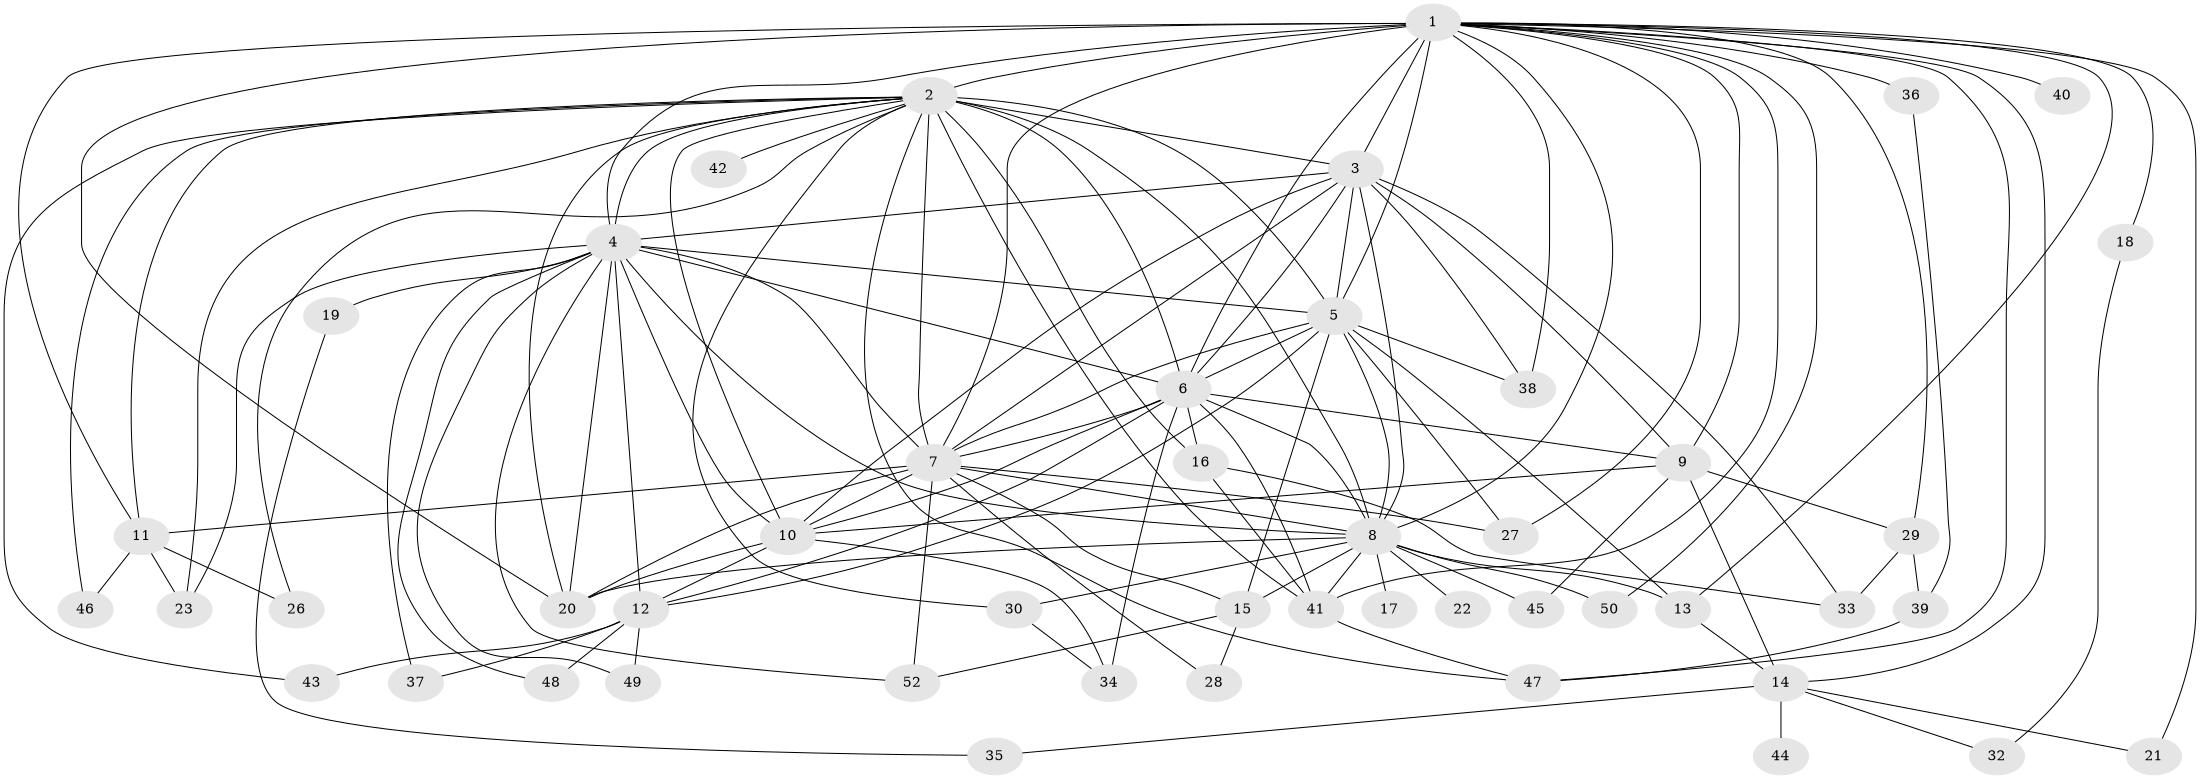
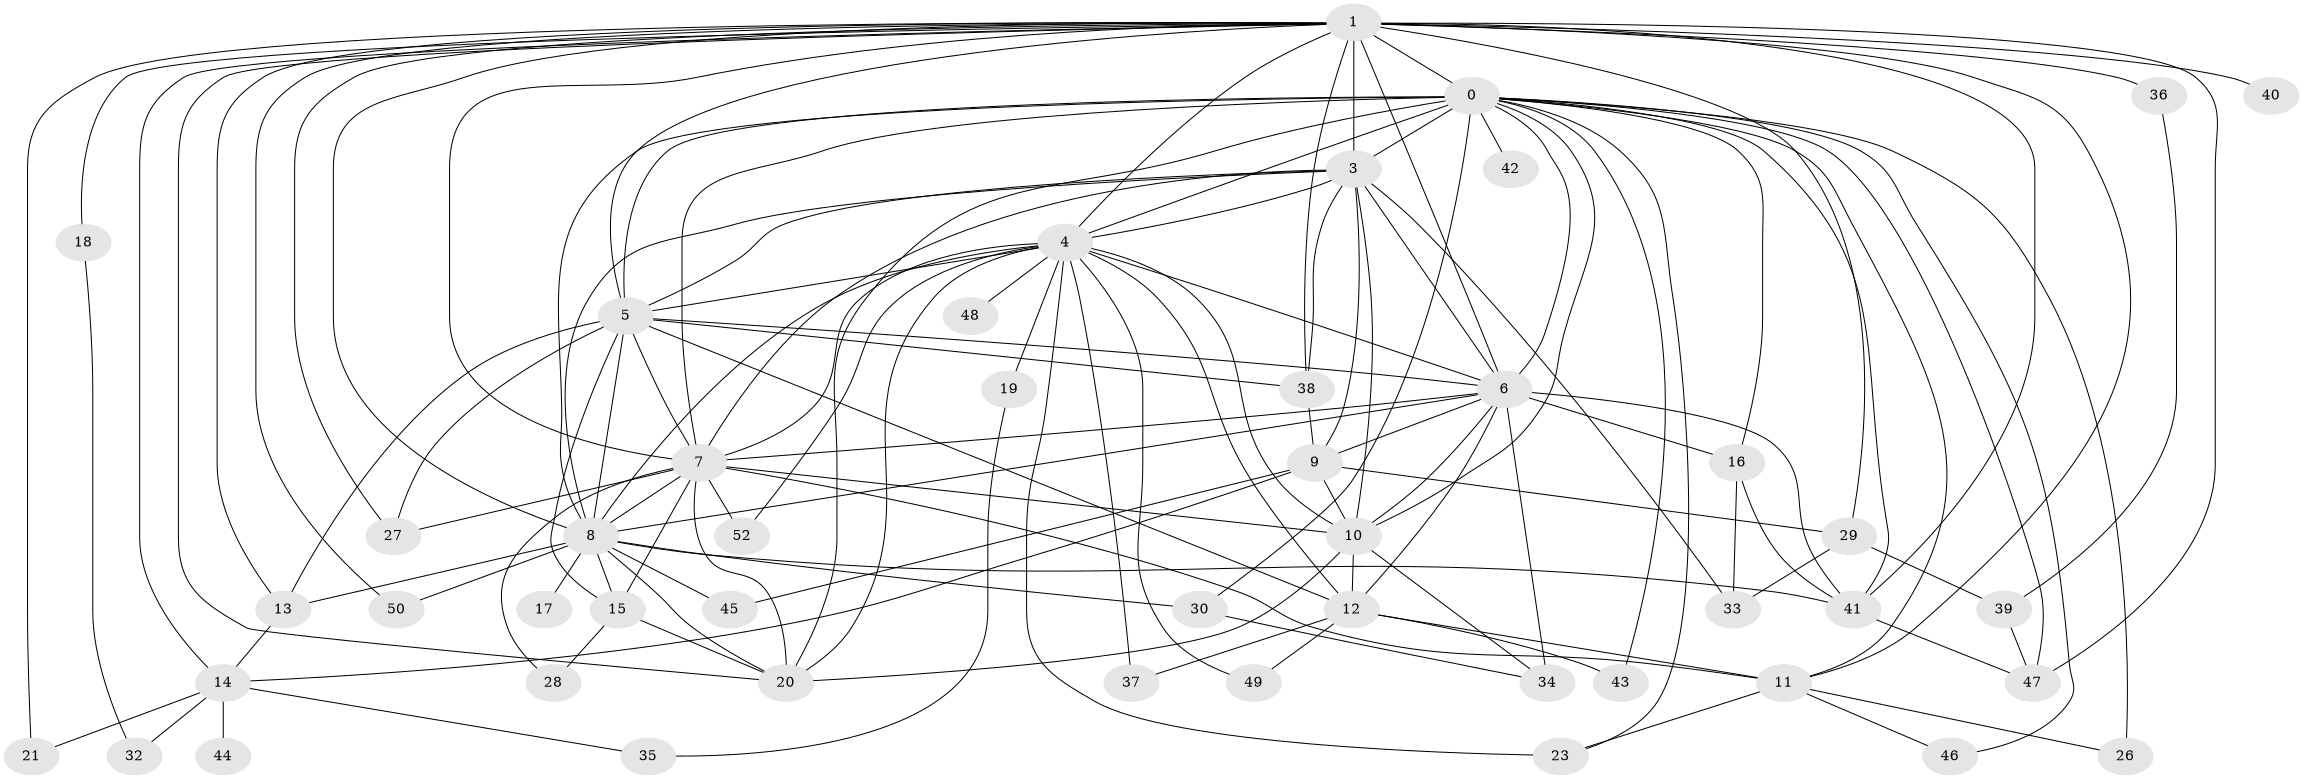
(930, 96) -> (1472, 96)
(1740, 132) -> (1311, 428)
(1463, 610) -> none
(602, 642) -> (1568, 646)
(1078, 646) -> (702, 646)
